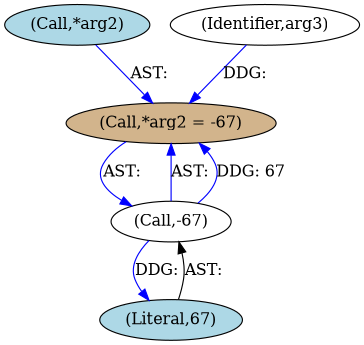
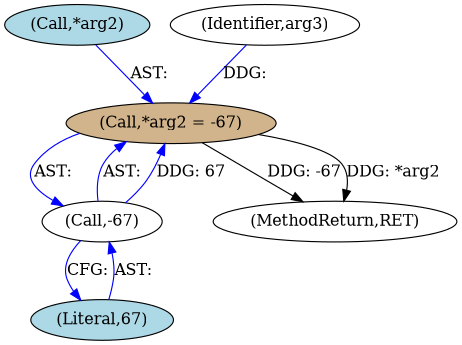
none -> (335, 222)
(159, 271) -> (90, 271)
(184, 276) -> (114, 276)
